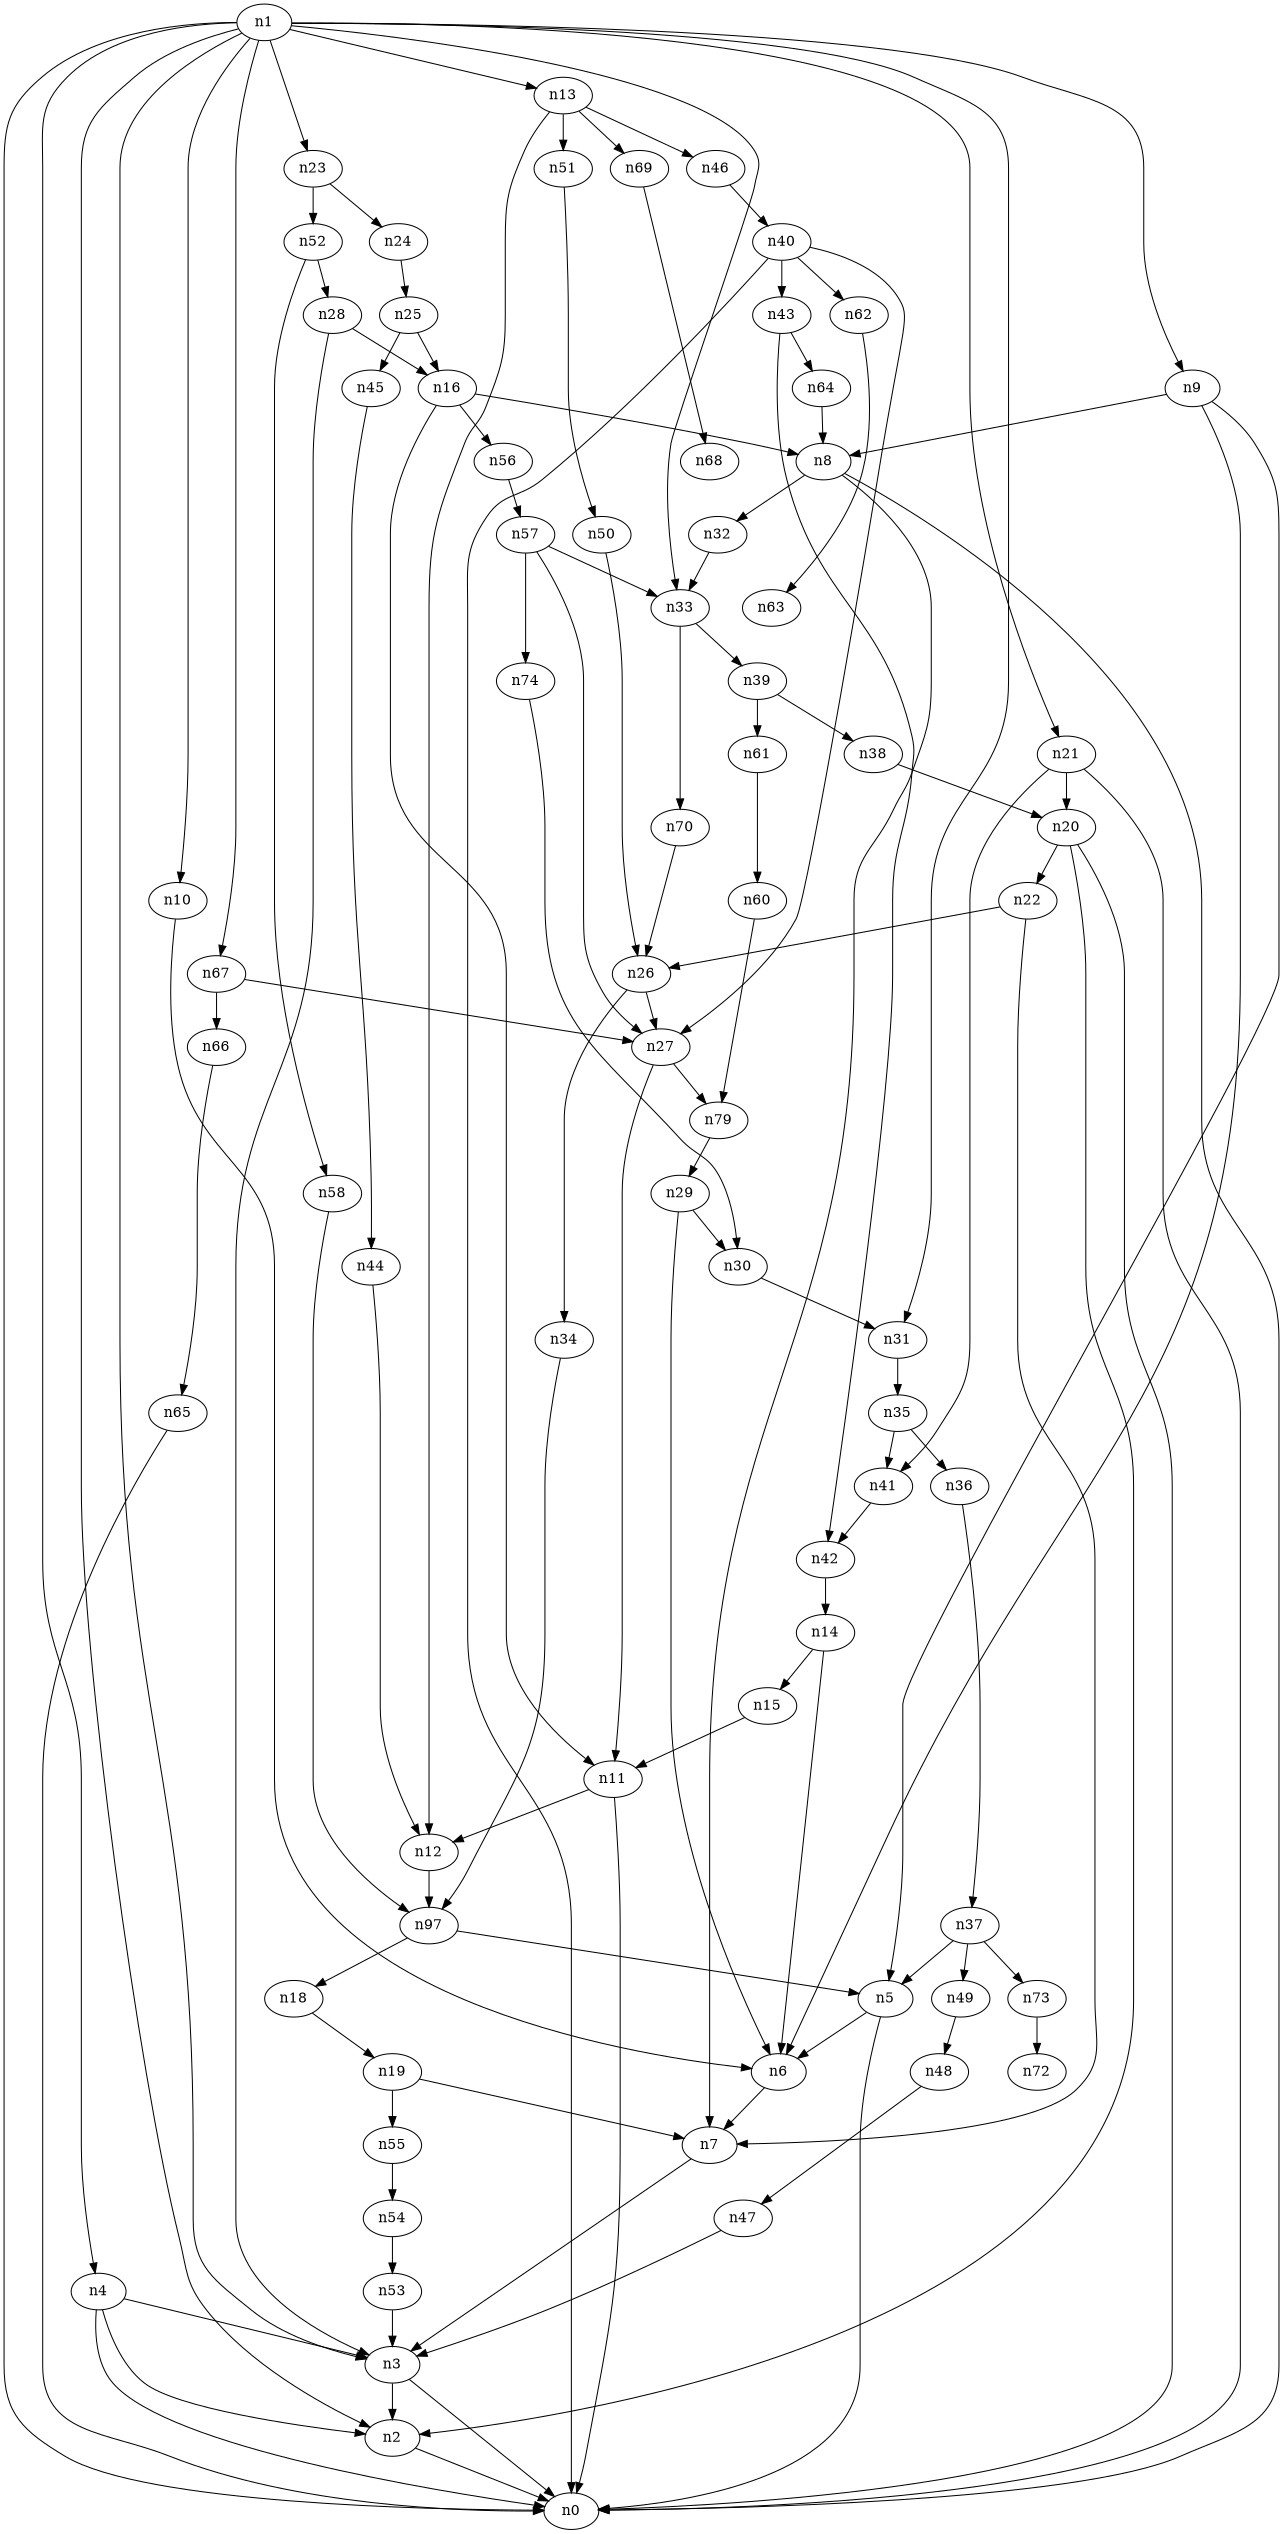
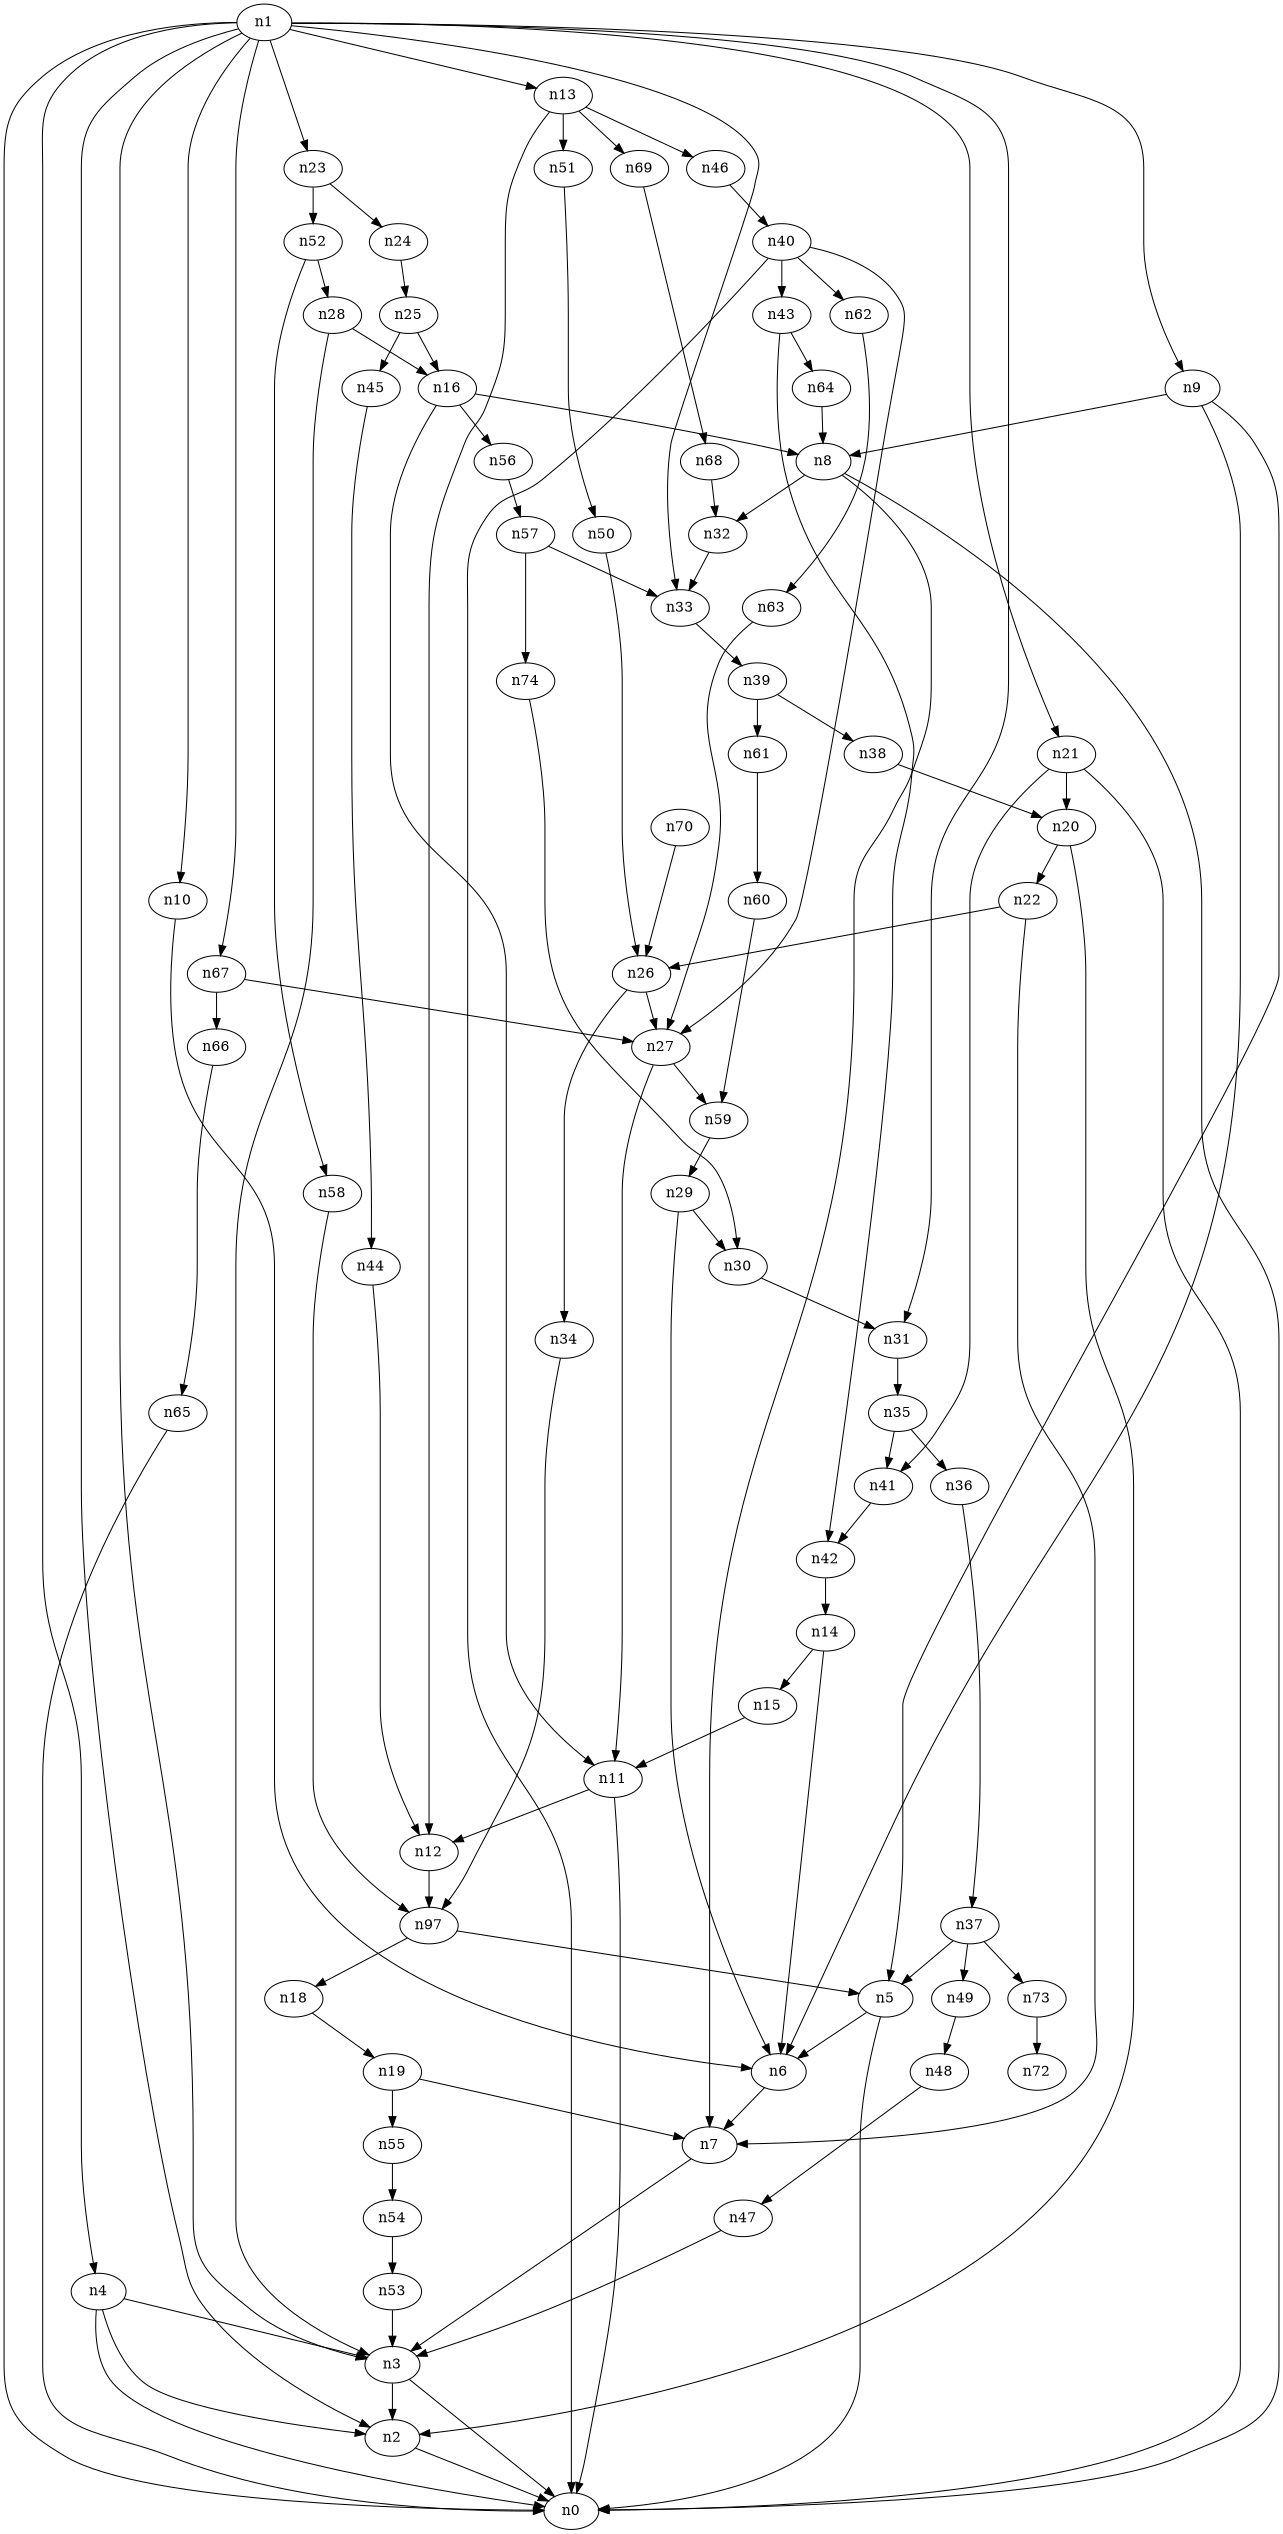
none -> (713, 493)
(680, 713) -> none
(584, 792) -> (720, 817)
(719, 1120) -> (719, 1120)
(1172, 1899) -> none
